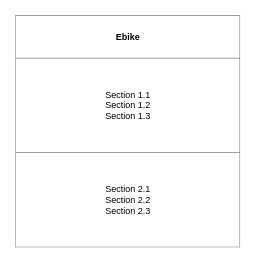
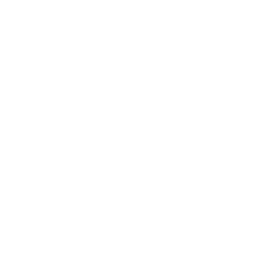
(128, 132) -> none
